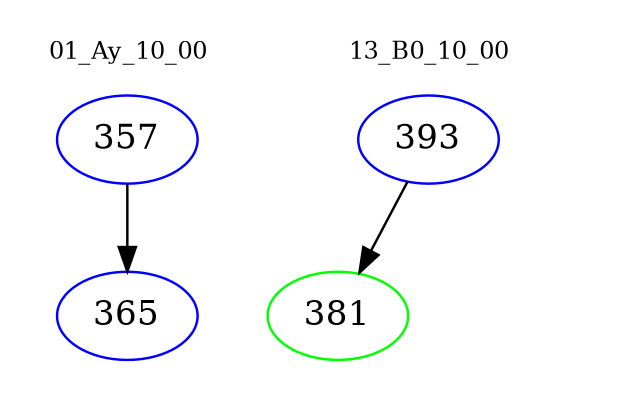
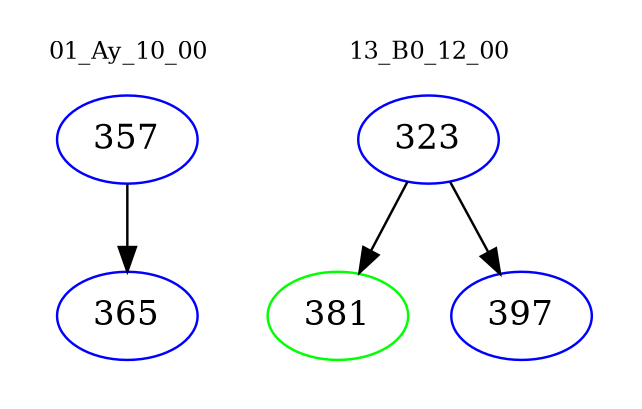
(430, 53) -> (430, 53)
(429, 140) -> (429, 140)
none -> (522, 316)
